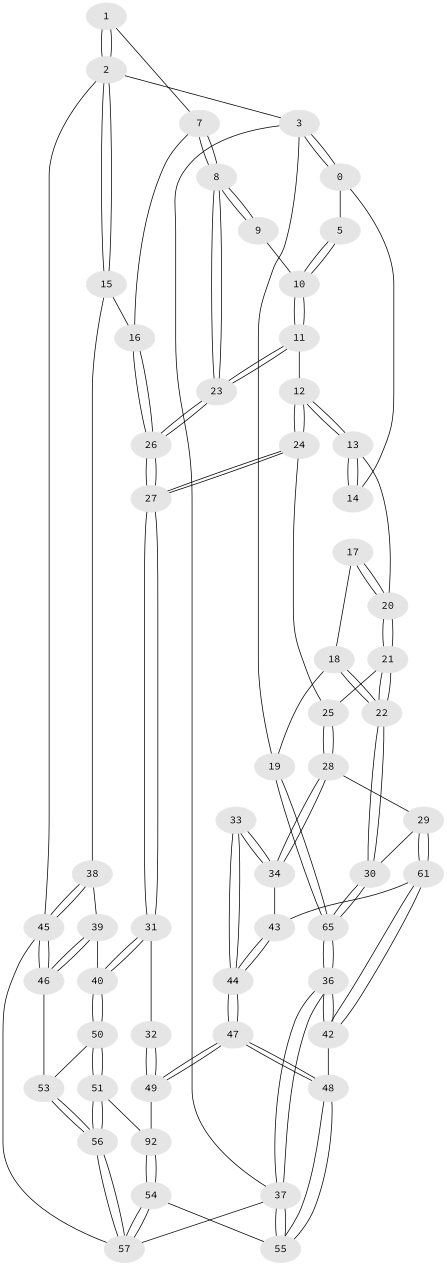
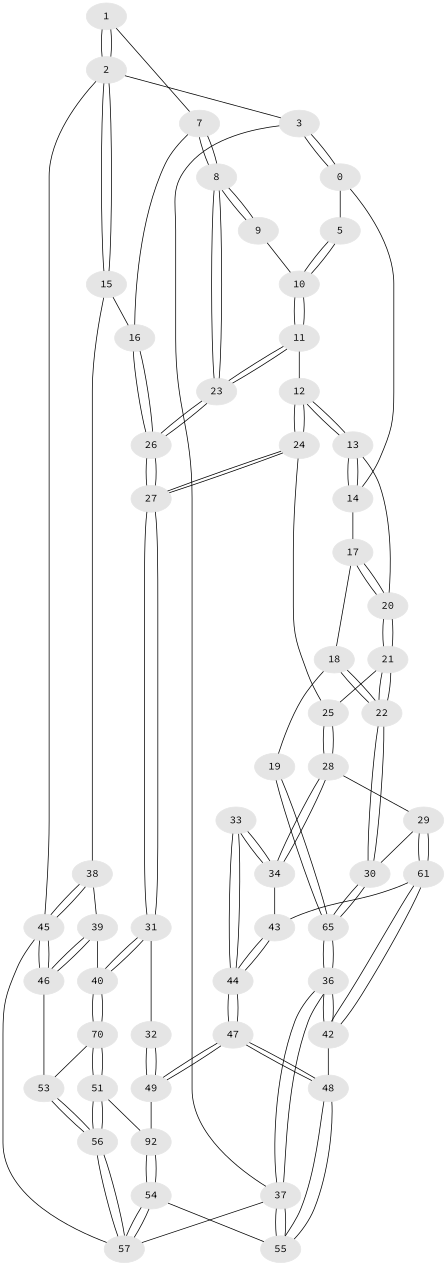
(258, 443) -> none
none -> (353, 526)
(98, 1035) -> (98, 1035)
